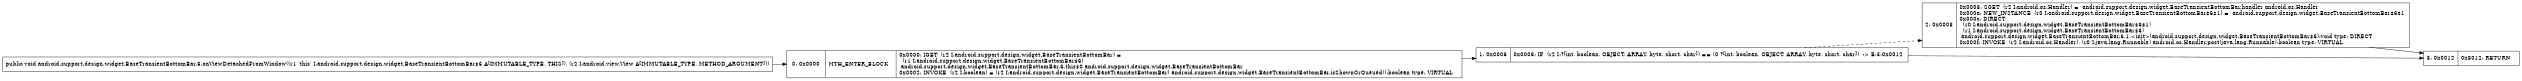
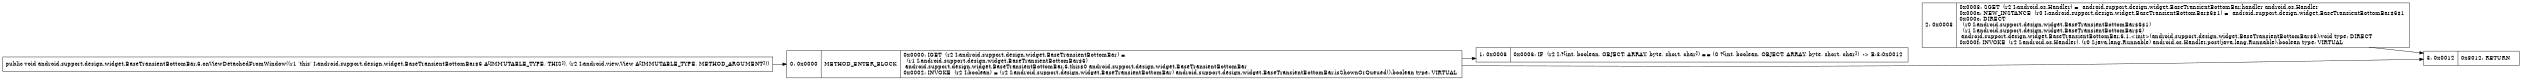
(1861, 44) -> none
(2164, 57) -> (1941, 66)
(859, 64) -> (861, 64)
